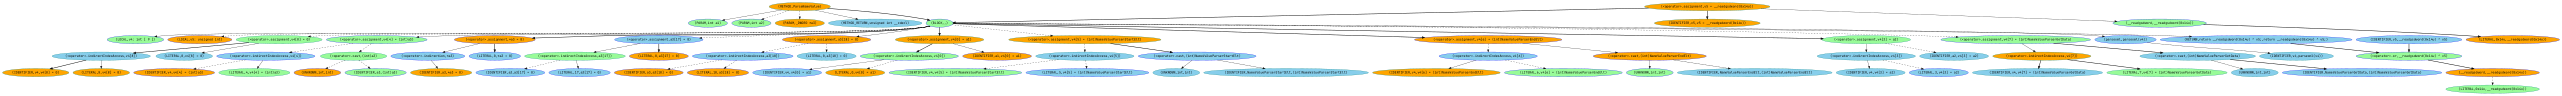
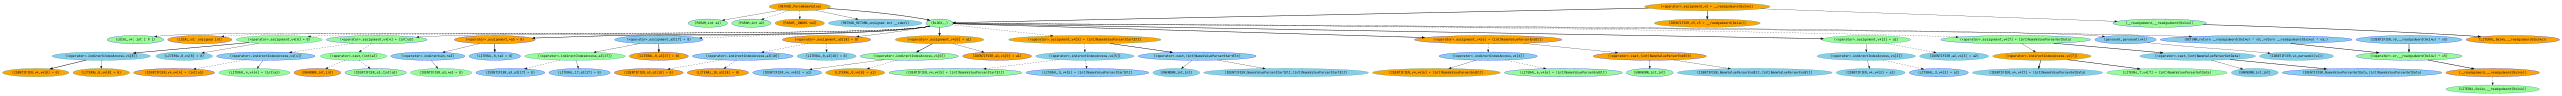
(441, 73) -> (441, 73)
